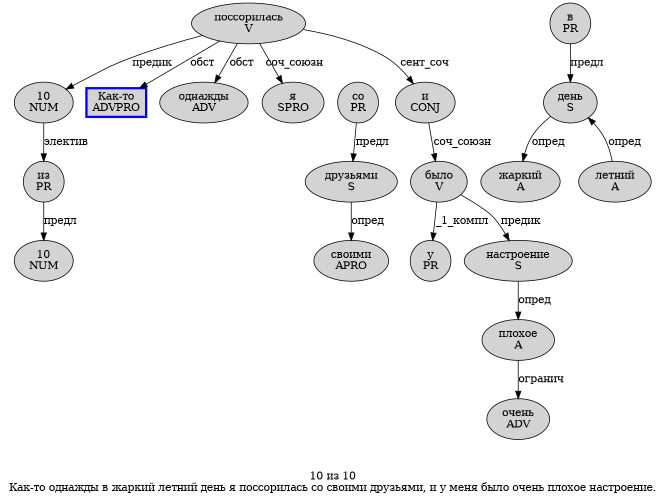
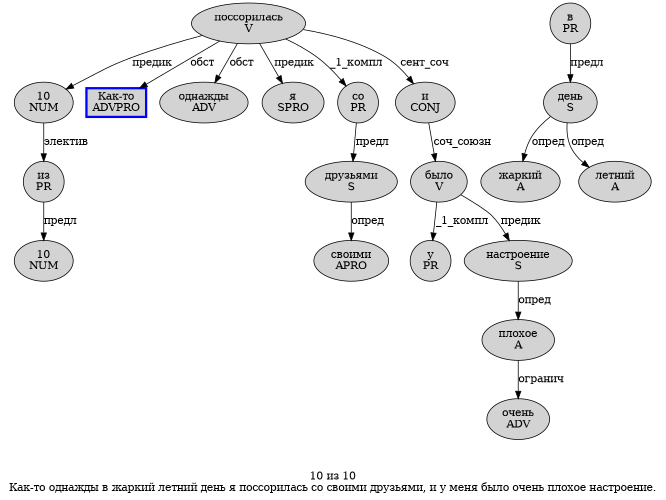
none -> (316, 56)
(294, 63) -> (294, 63)
(606, 141) -> (570, 145)
